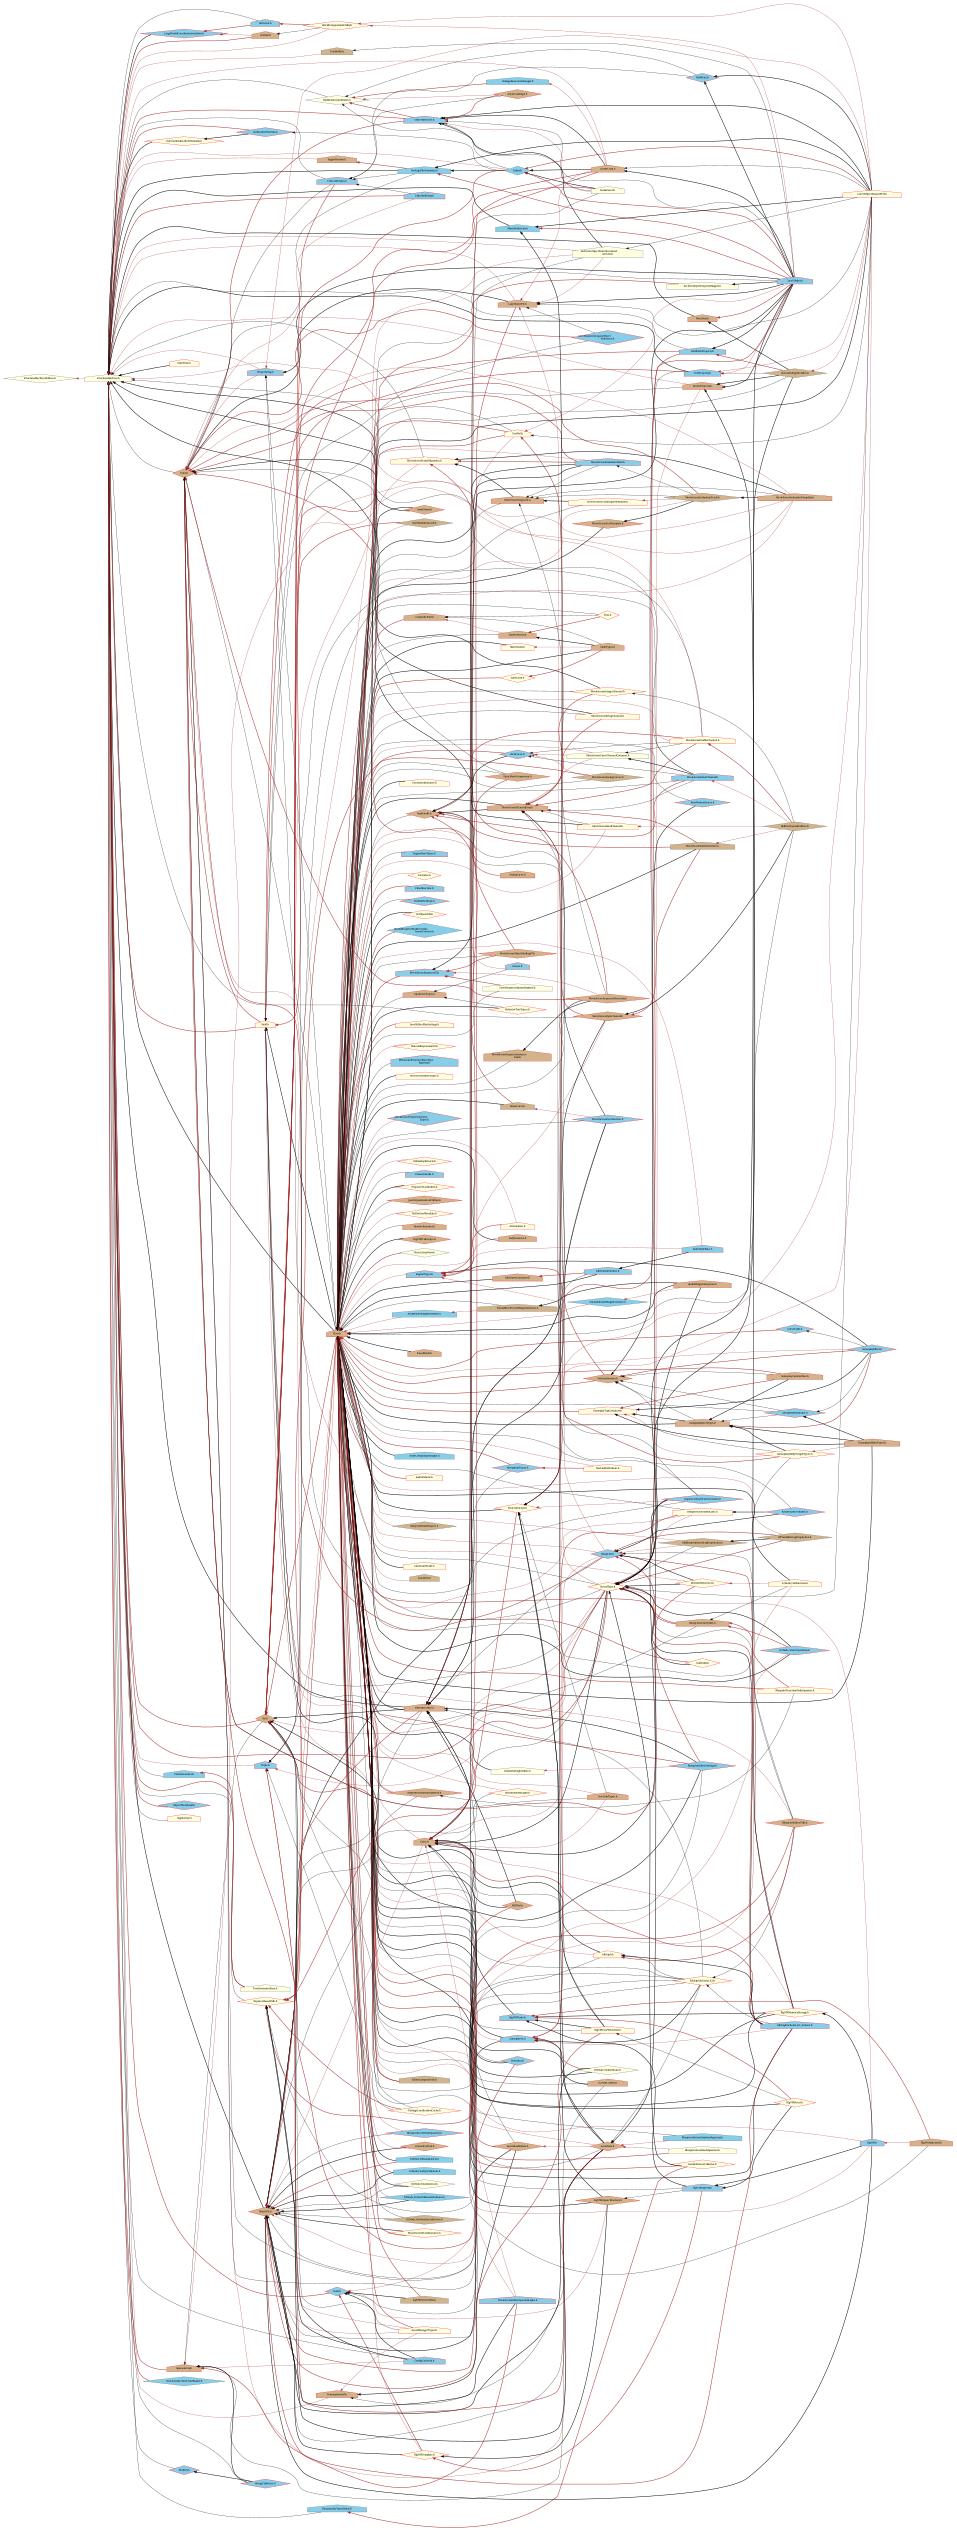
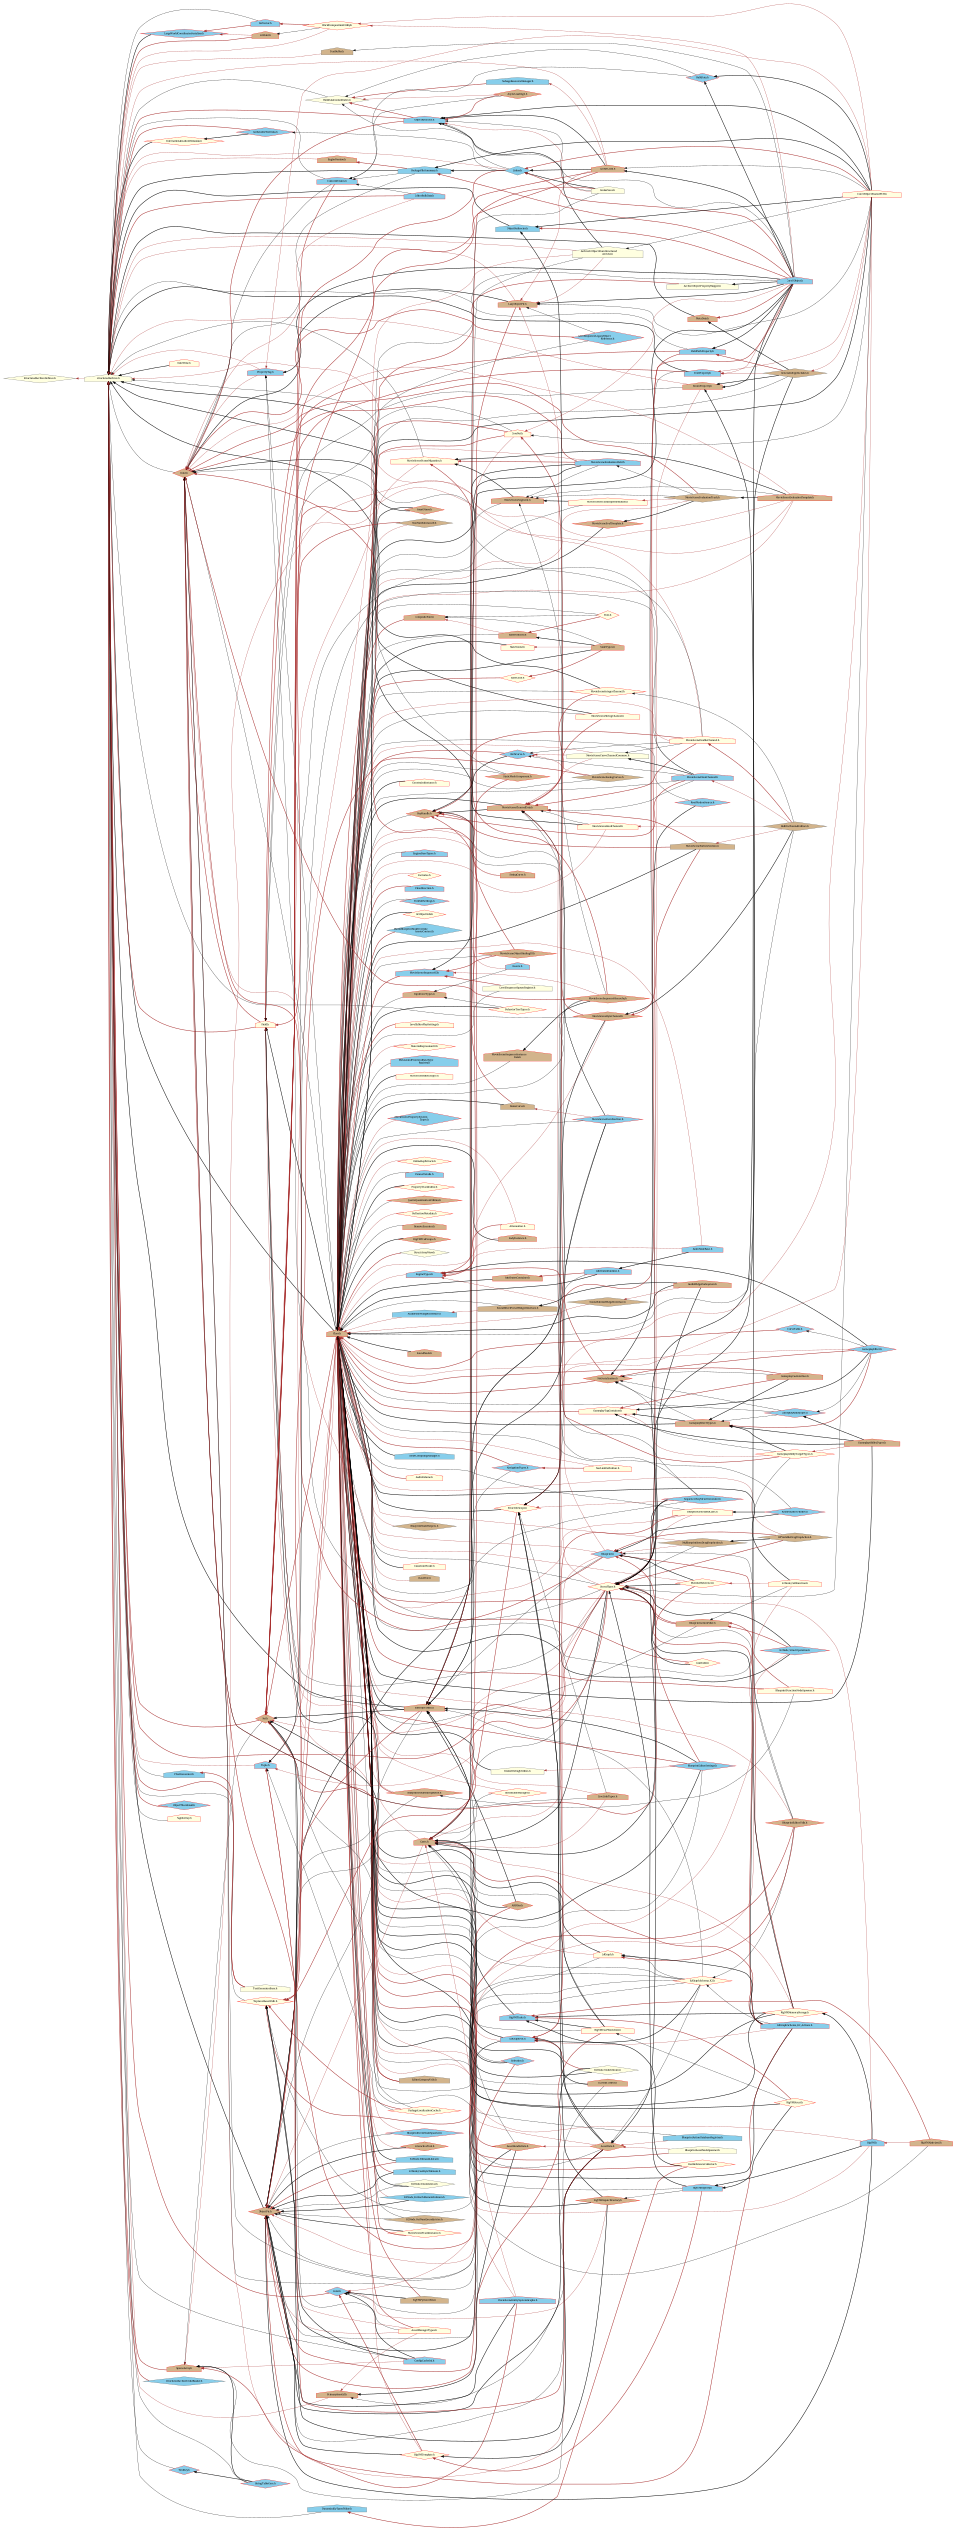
(608, 1302) -> (608, 1302)
